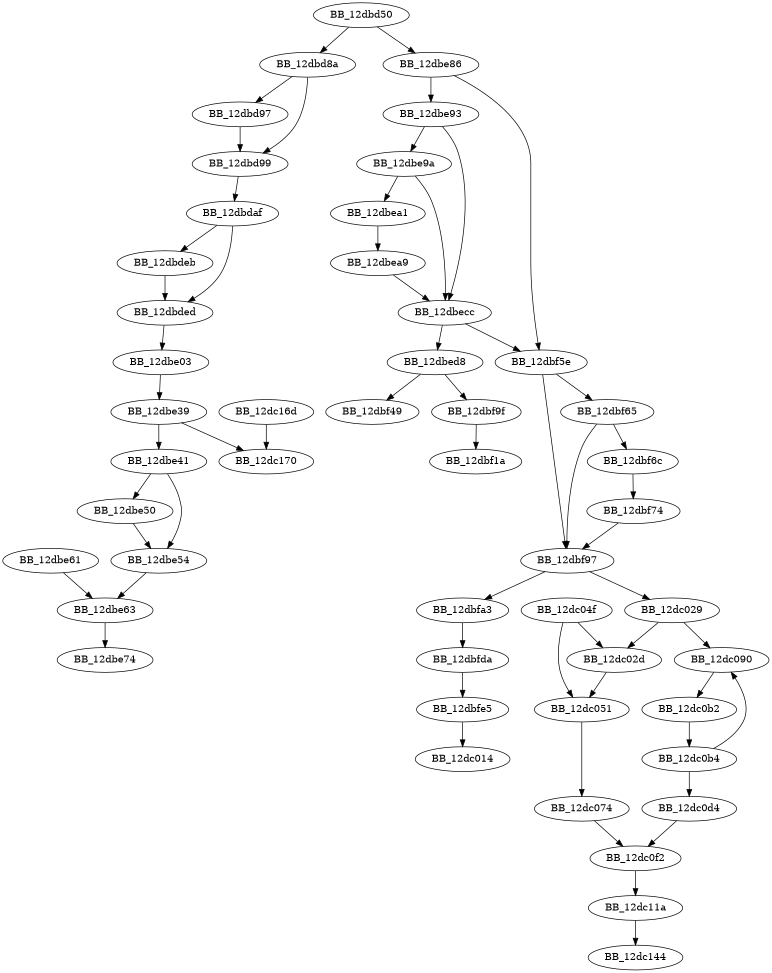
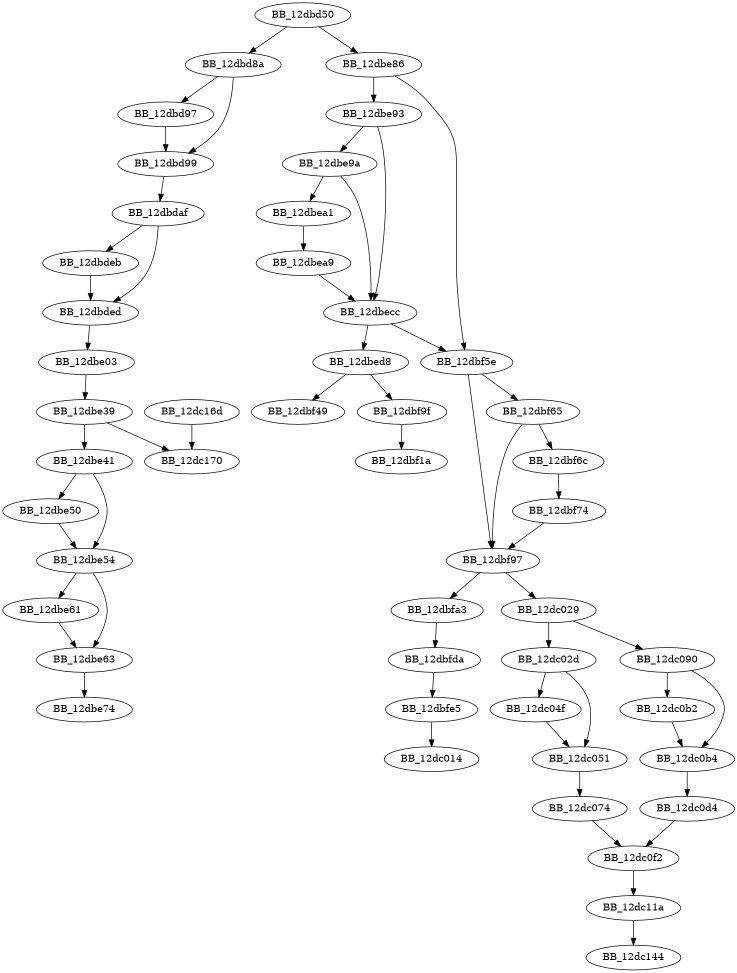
none -> (70, 583)
(588, 632) -> (543, 681)
(744, 719) -> (723, 702)
